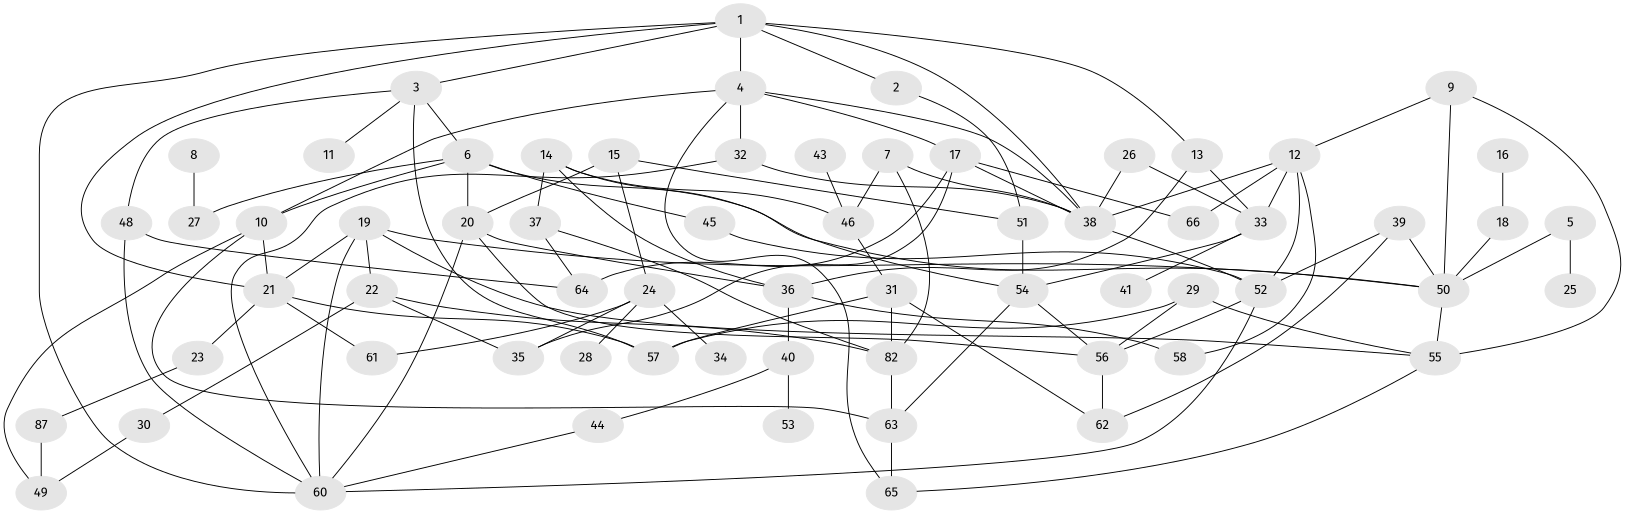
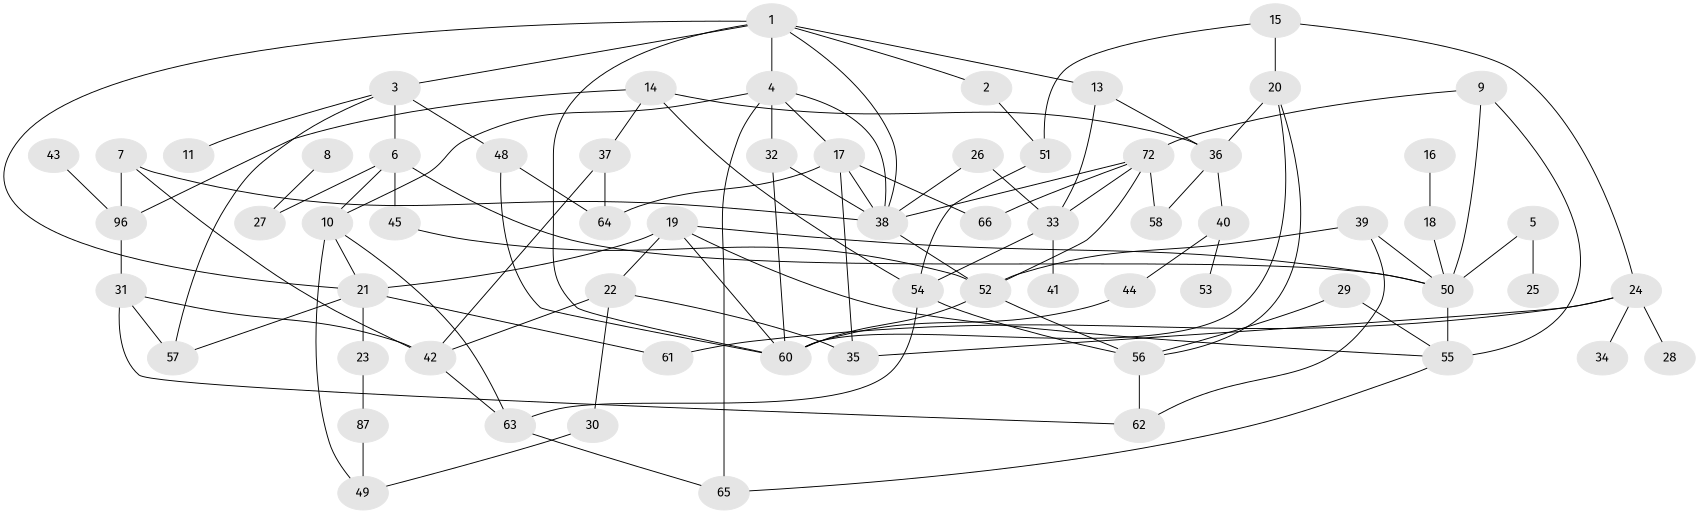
(1295, 156) -> (1149, 156)
(468, 189) -> none
(848, 223) -> (121, 223)
(911, 324) -> none
(892, 358) -> (431, 358)
